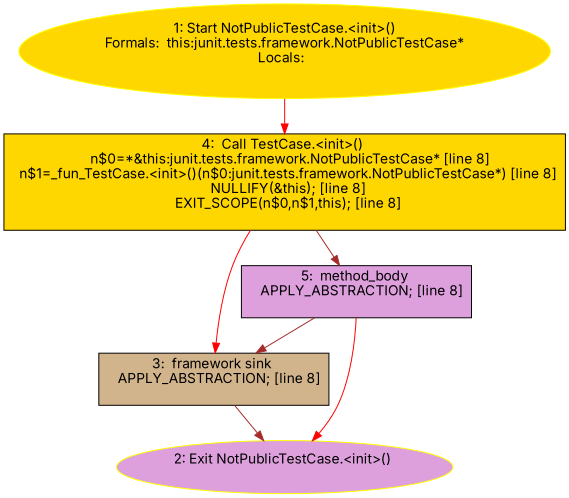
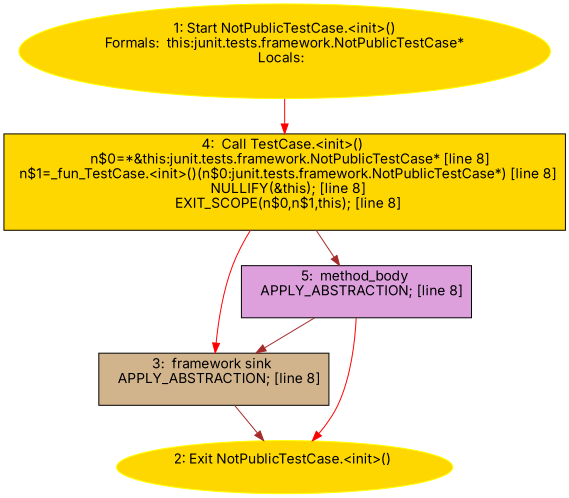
(285, 467) -> (285, 467)
